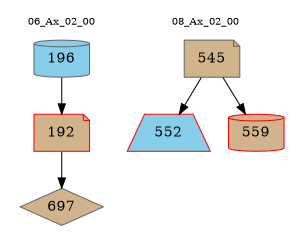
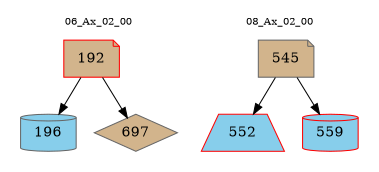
(62, 91) -> (73, 91)
(256, 133) -> (330, 133)
